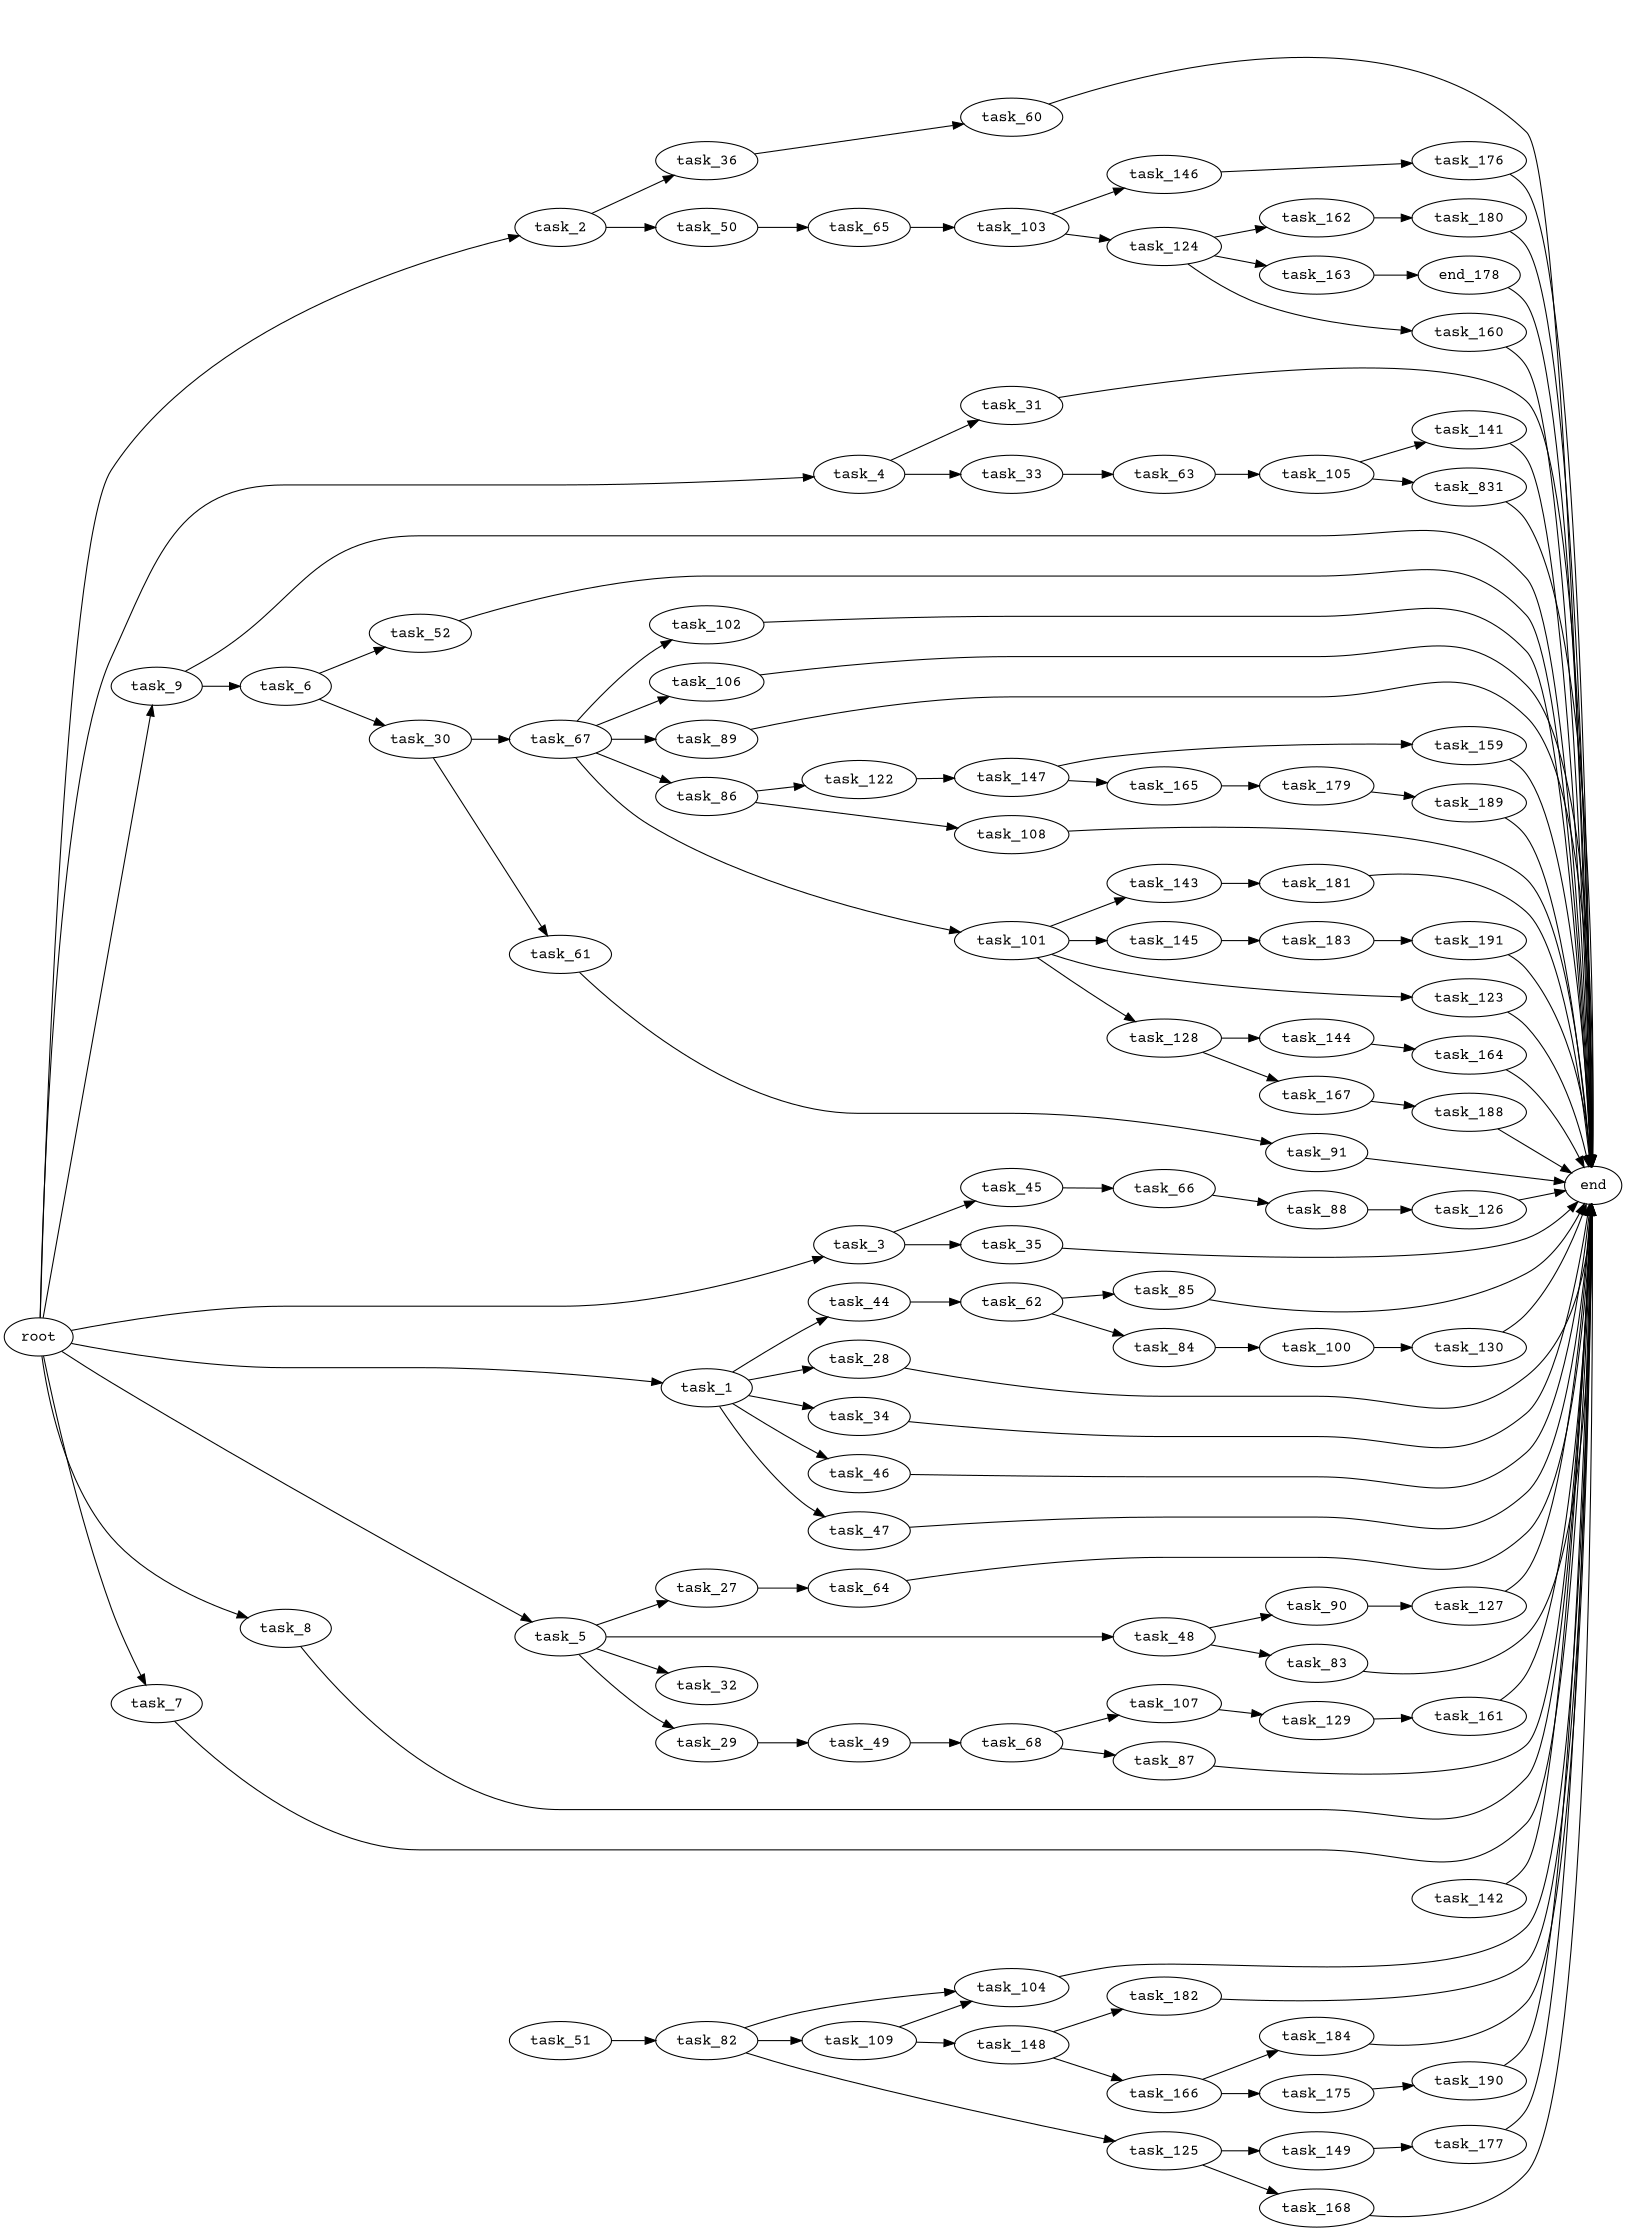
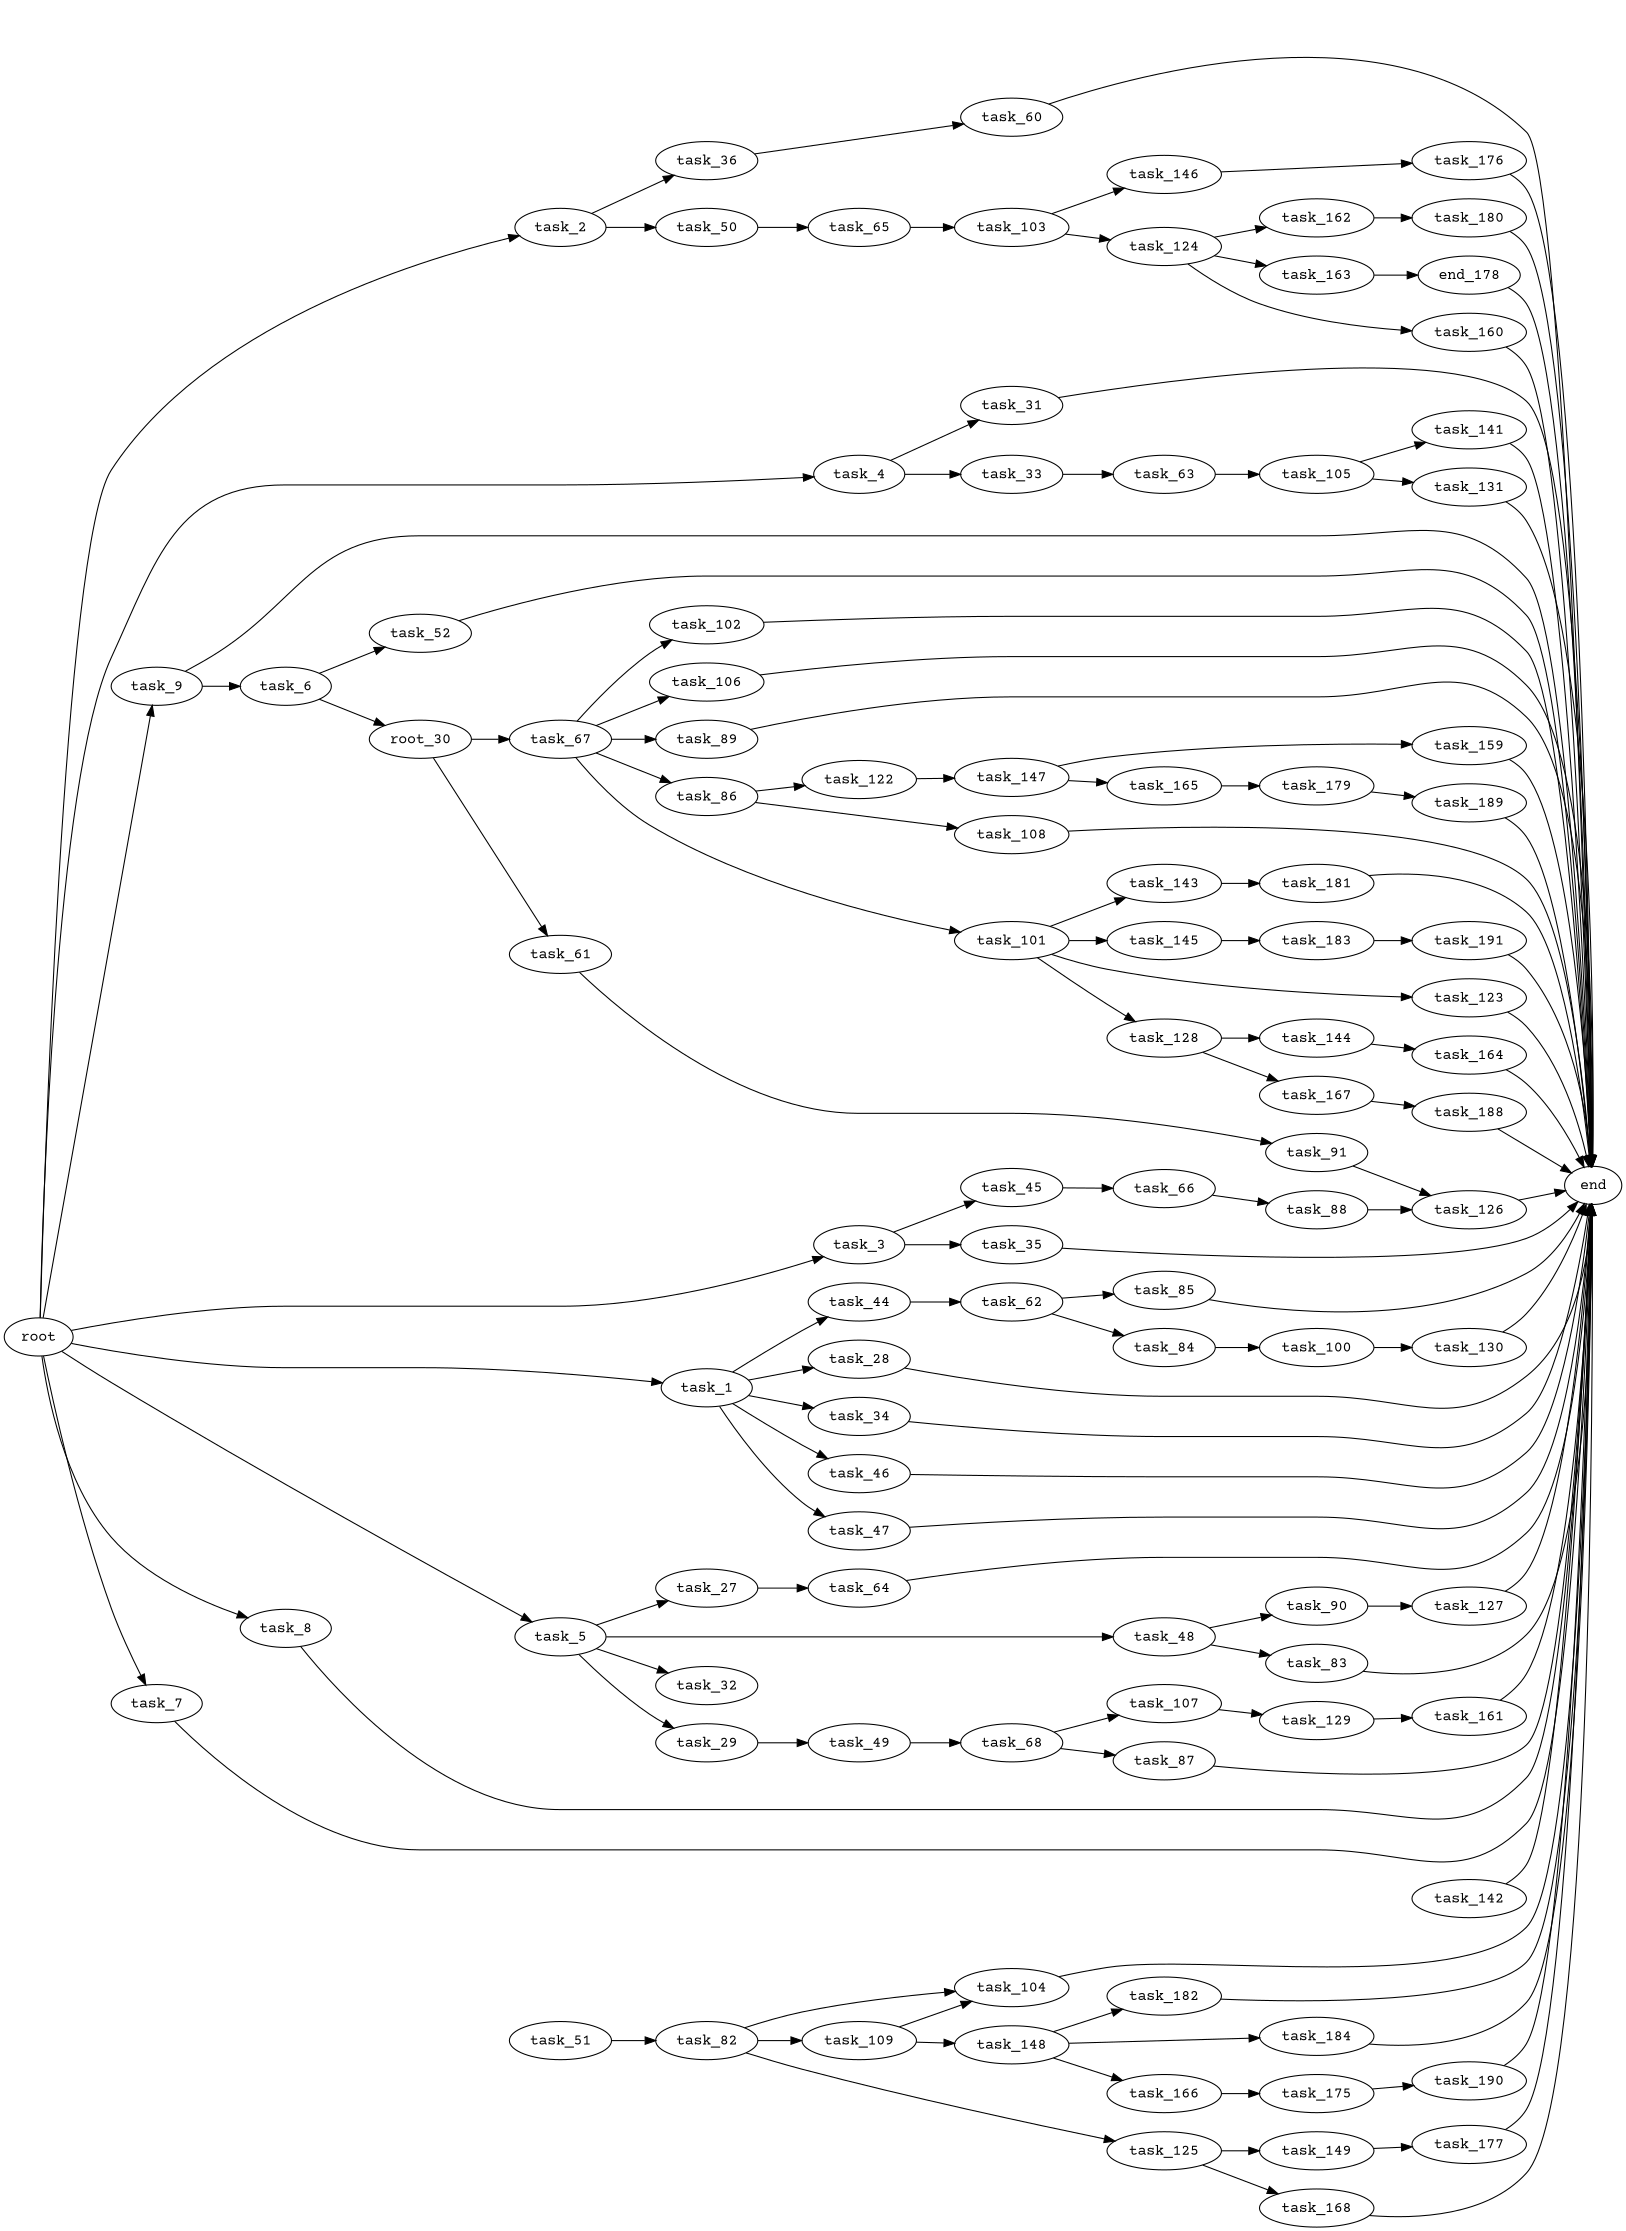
(1469, 487) -> (1469, 487)
(420, 739) -> (420, 739)
(1460, 1170) -> (1387, 1179)
(1235, 2067) -> (1159, 2041)
